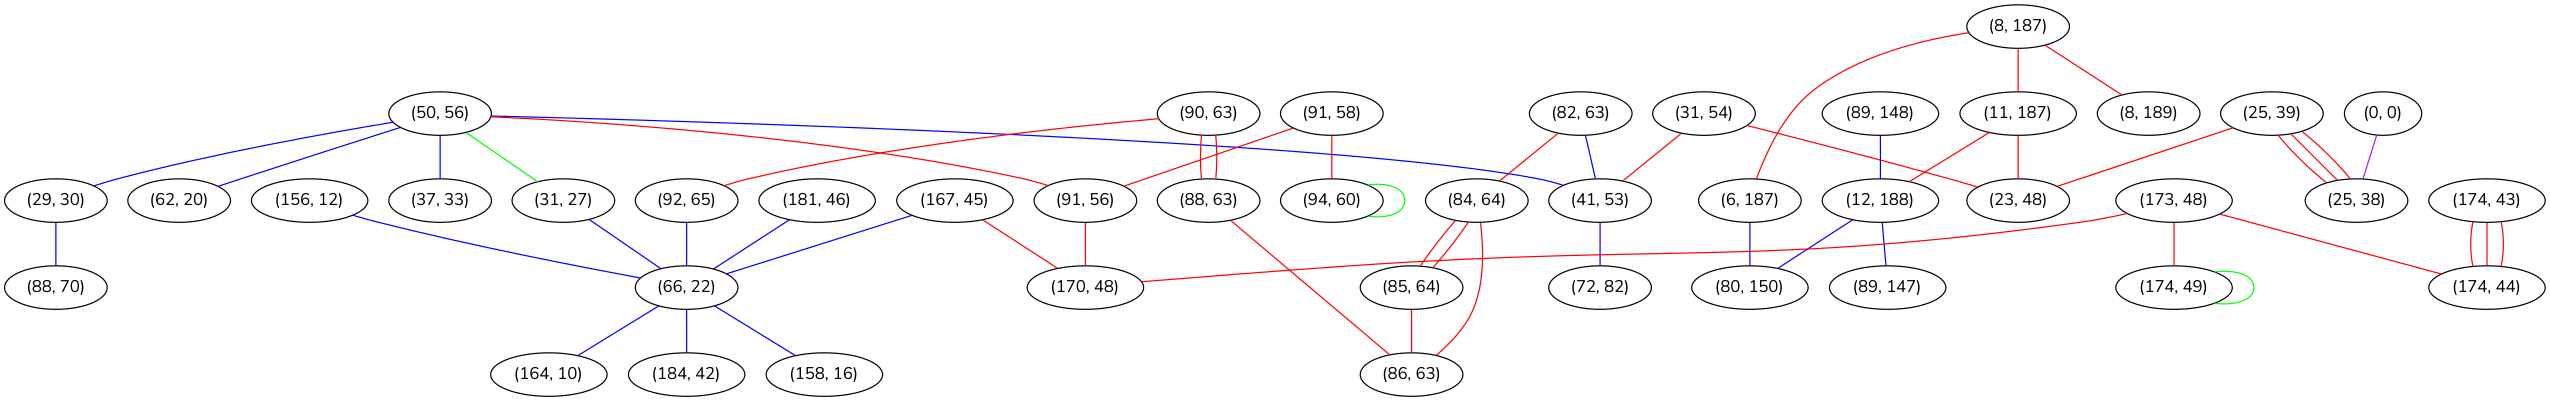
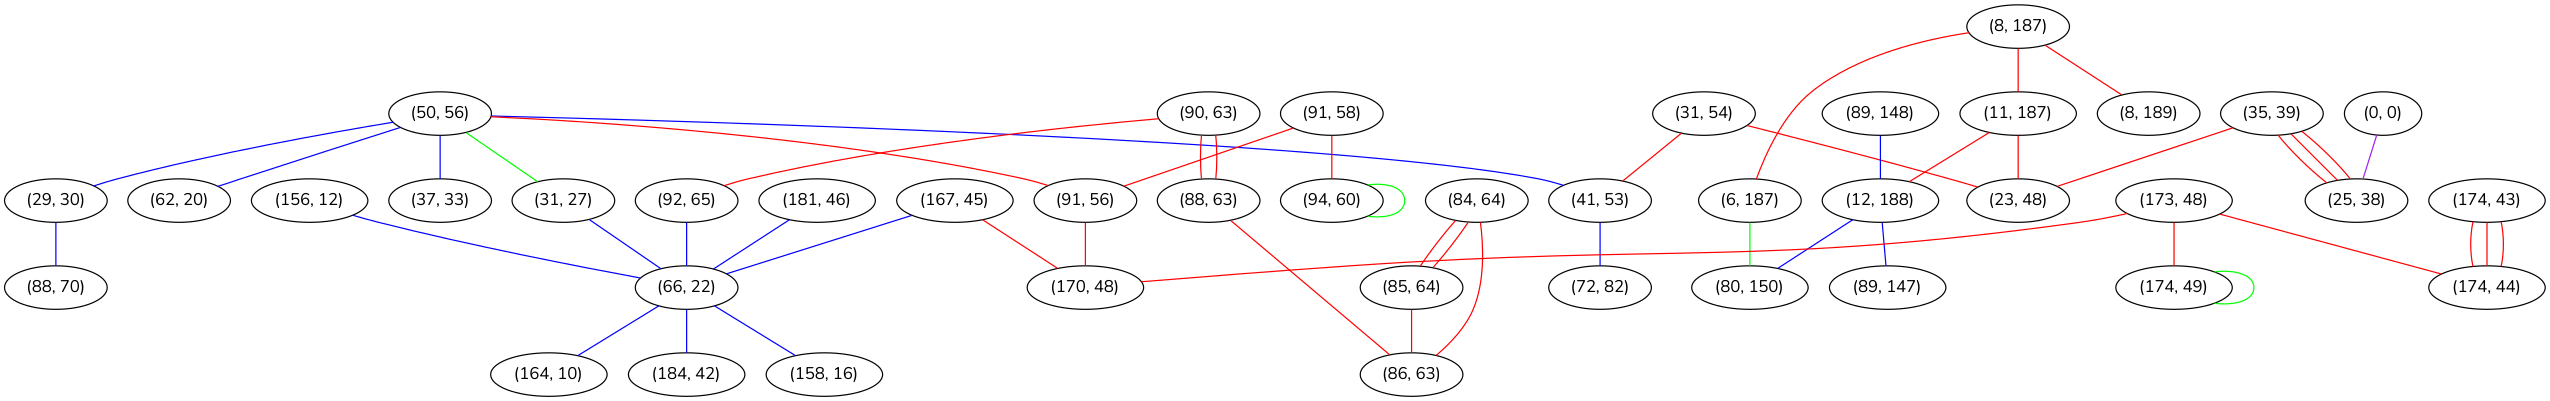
(1581, 114) -> none
(2272, 114) -> (2272, 114)
(1750, 243) -> (1750, 243)
